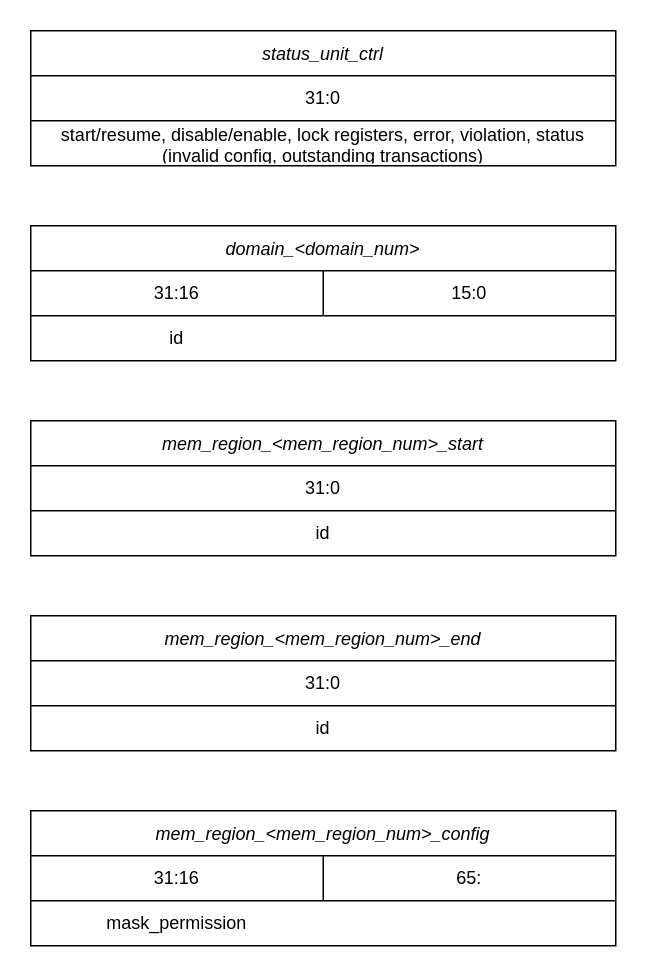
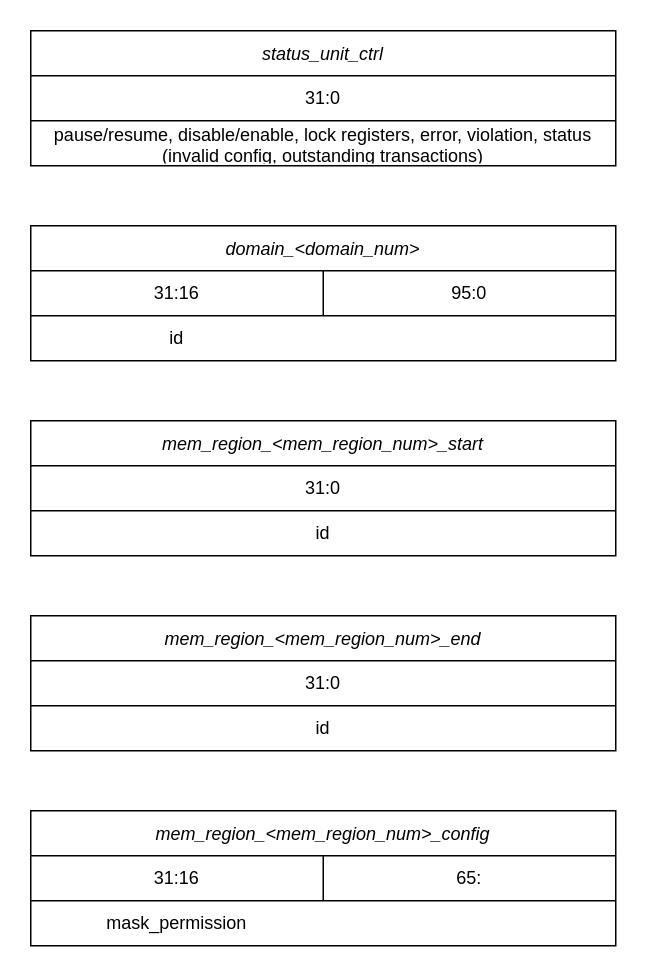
(323, 143) -> (323, 143)
(470, 293) -> (470, 293)
